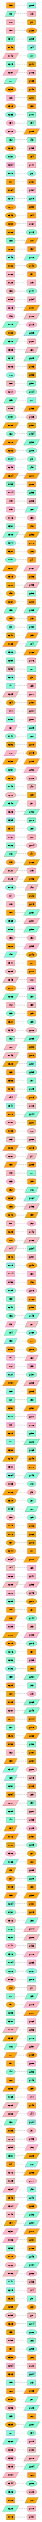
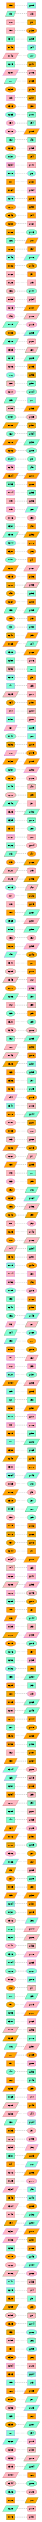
(32, 199) -> (32, 199)
(11, 1022) -> (11, 1022)
